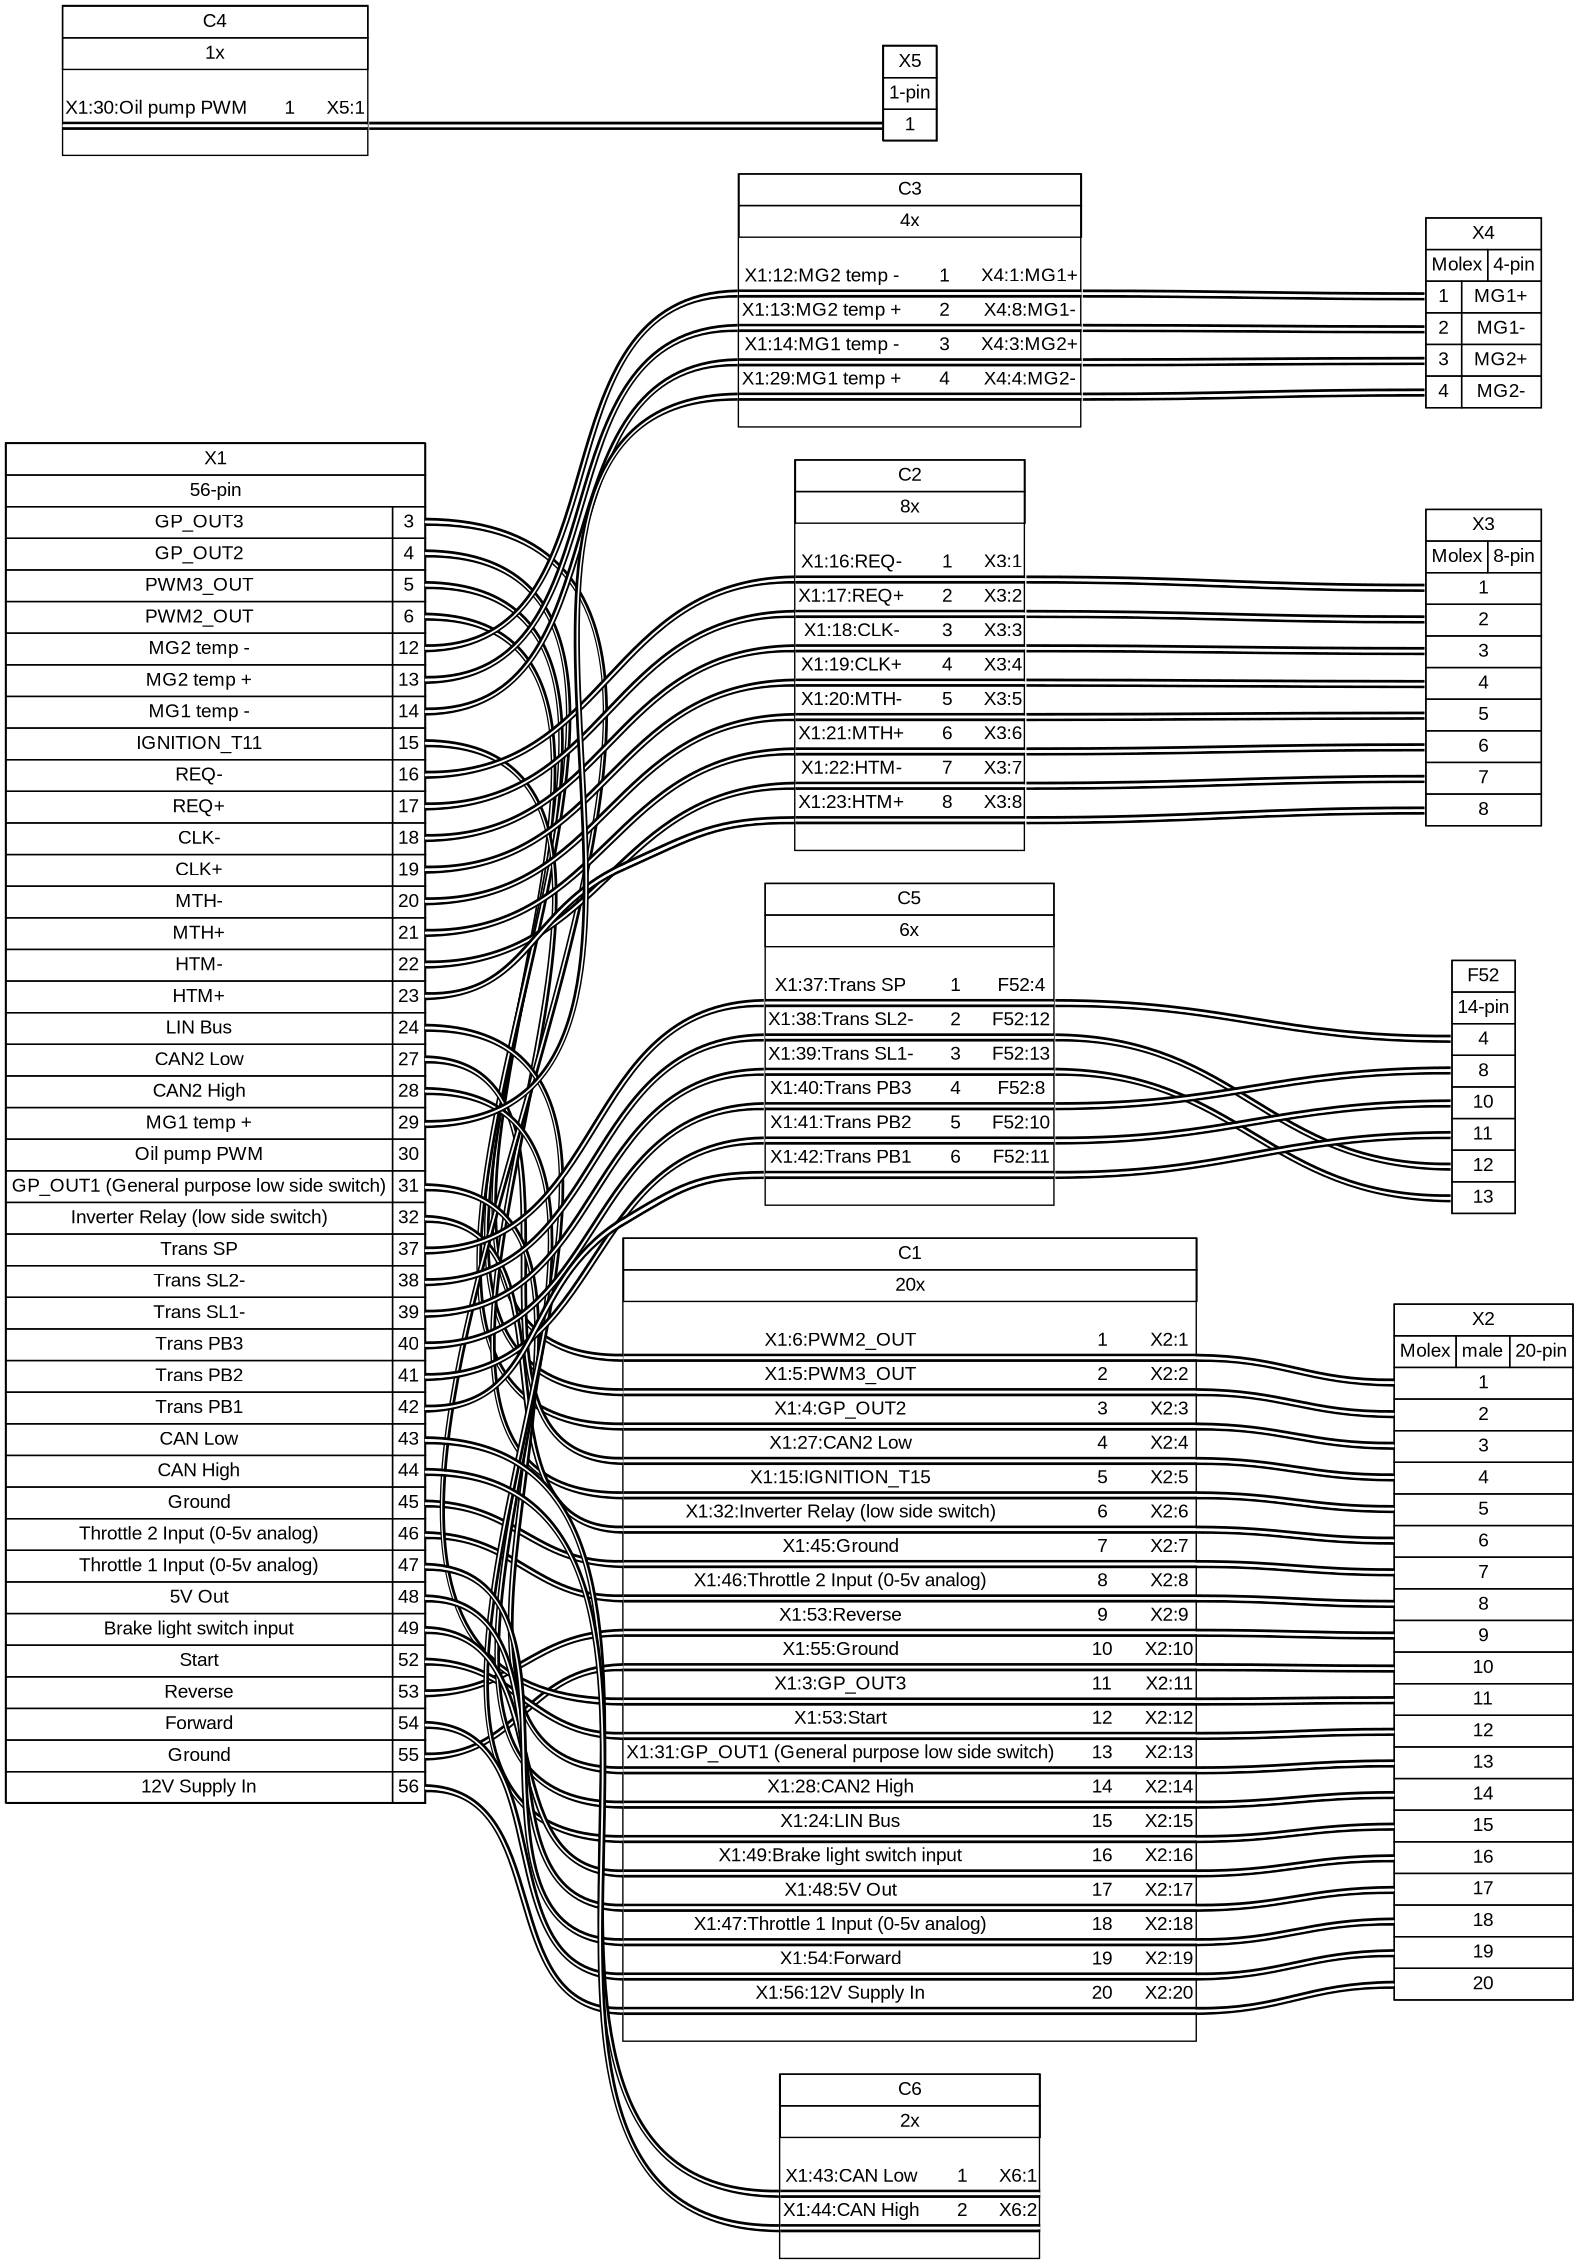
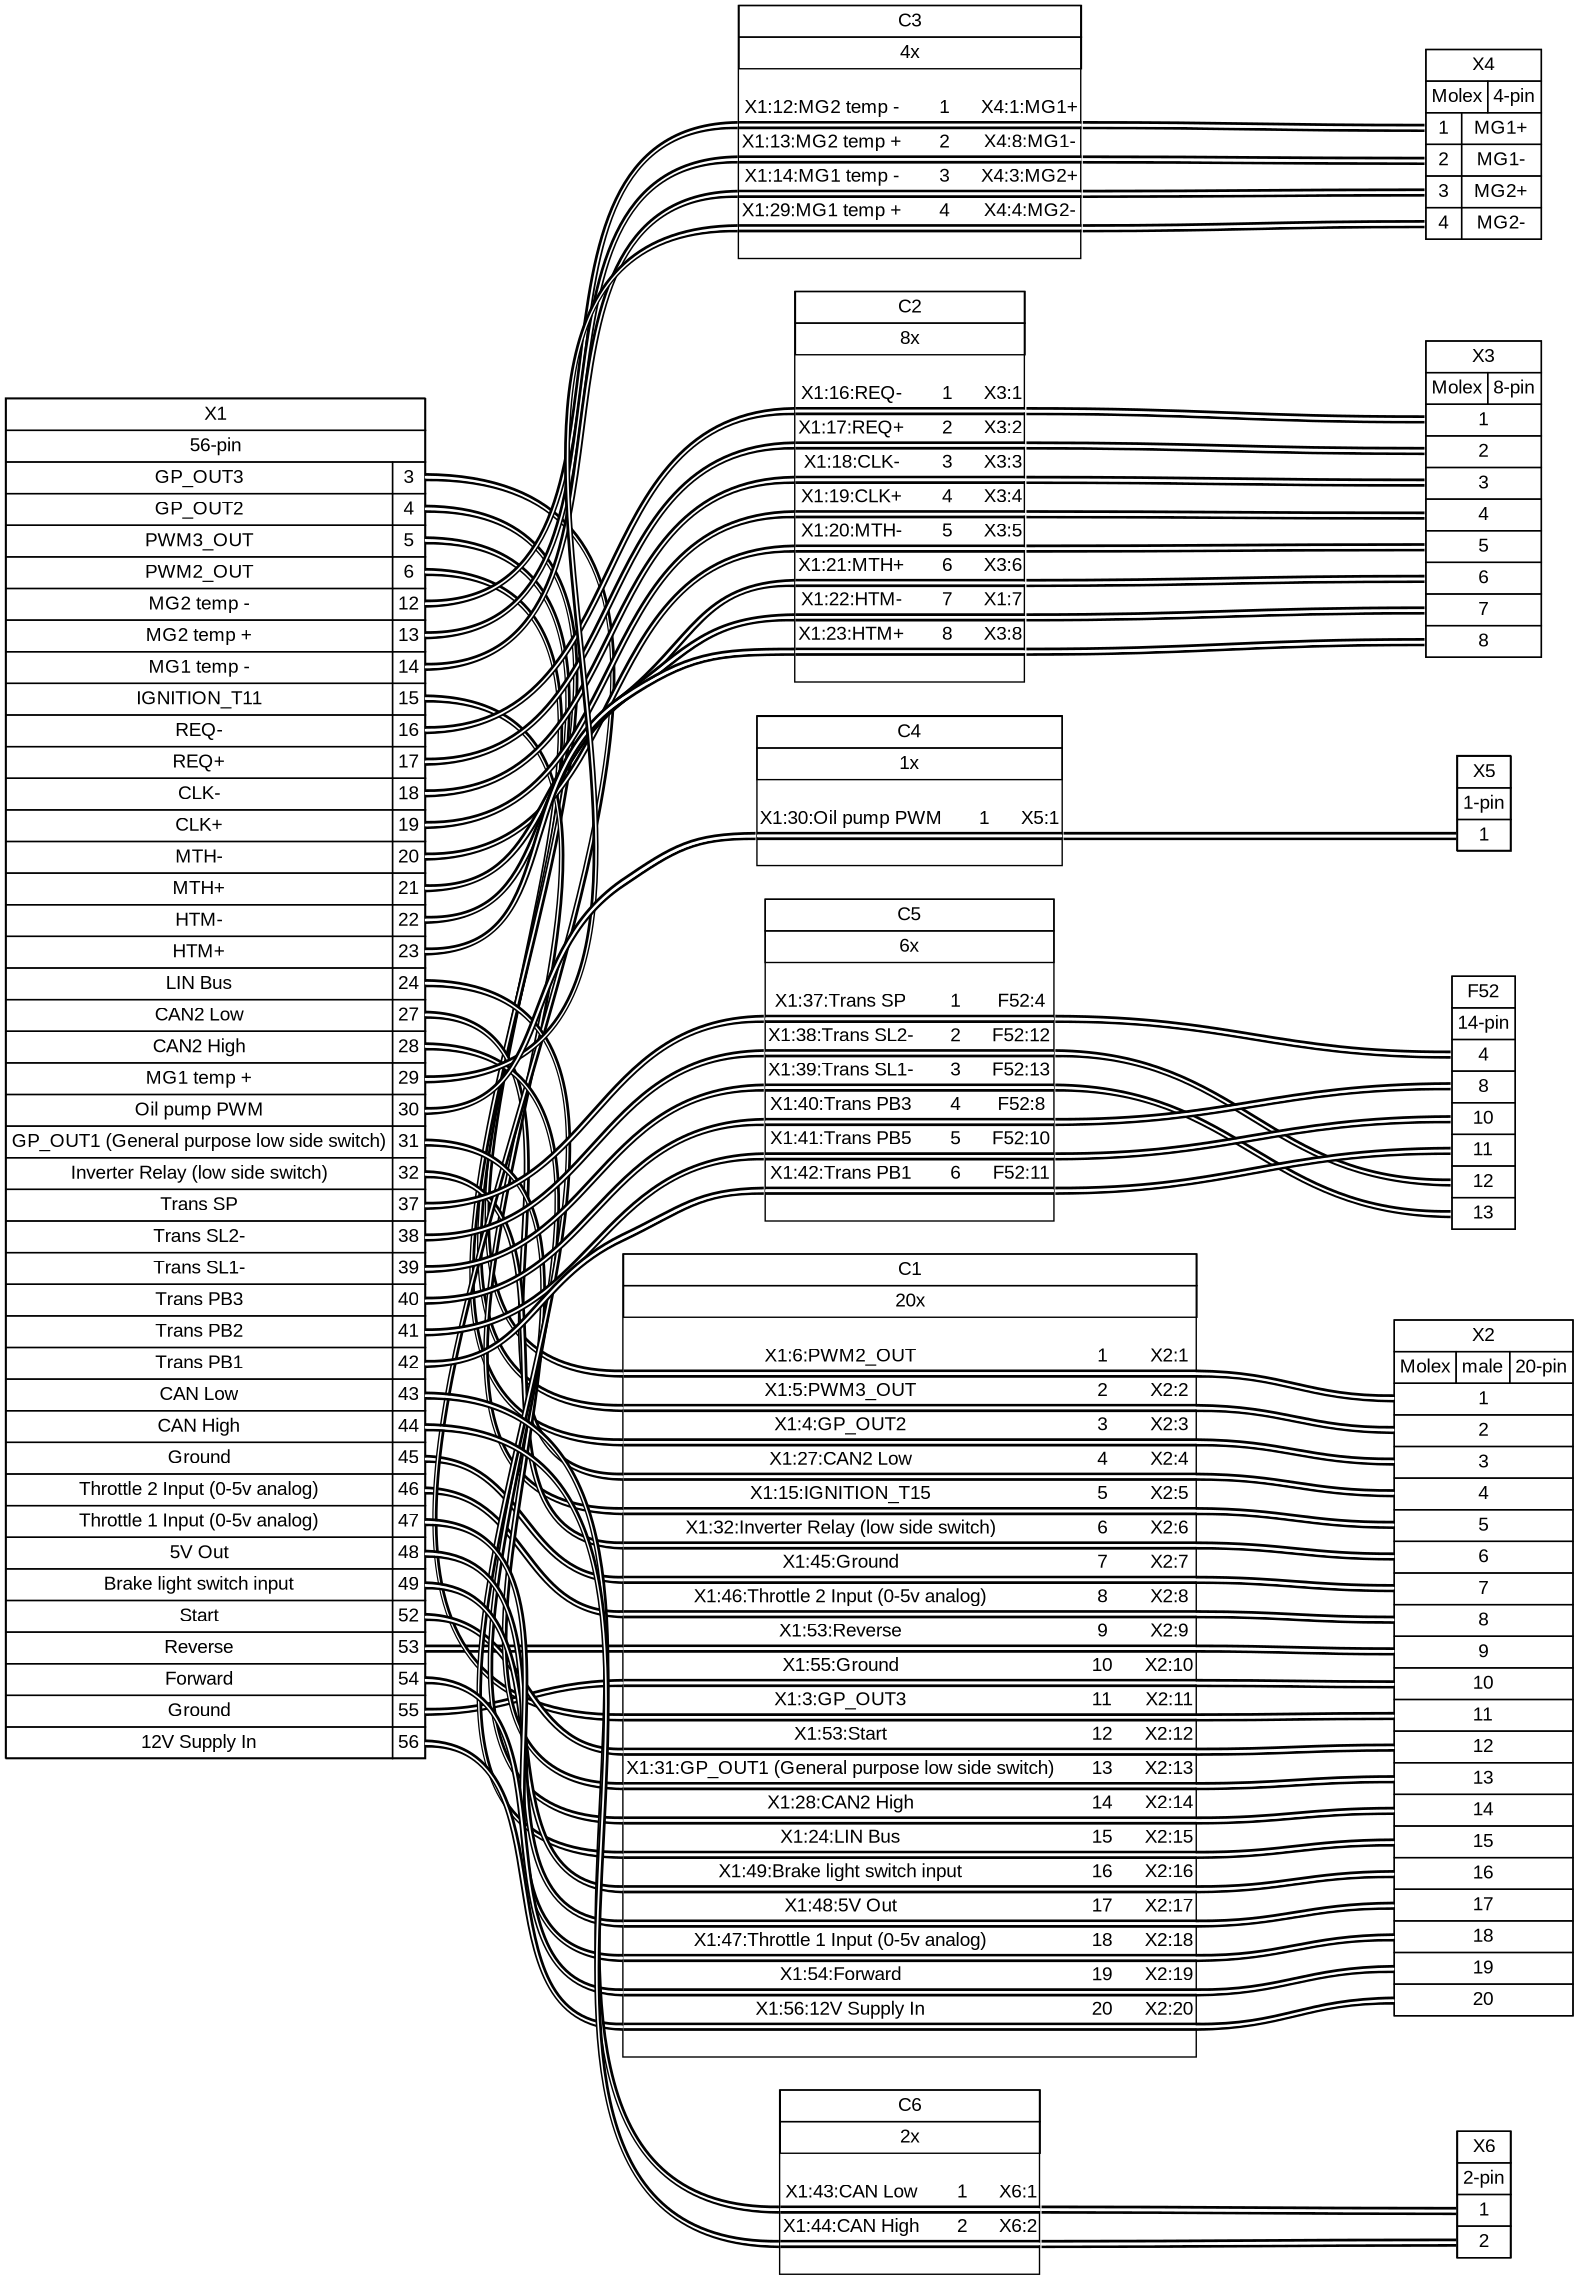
(1003, 768) -> (1003, 600)
none -> (578, 929)
(841, 1123) -> (841, 1138)
none -> (1484, 2194)
